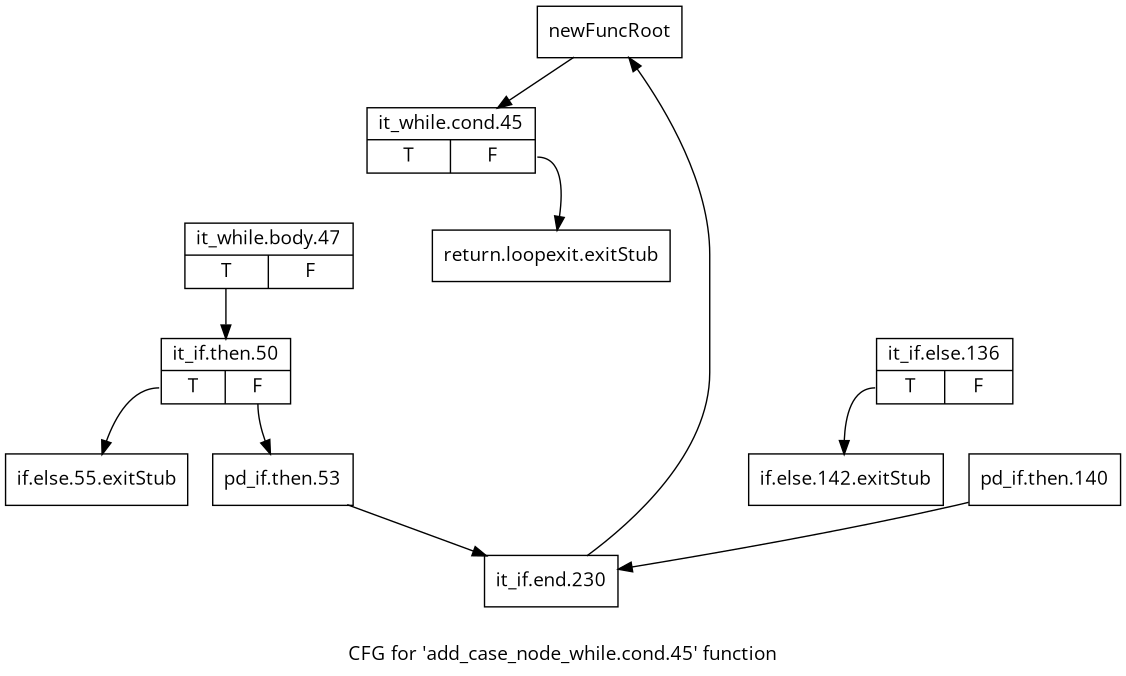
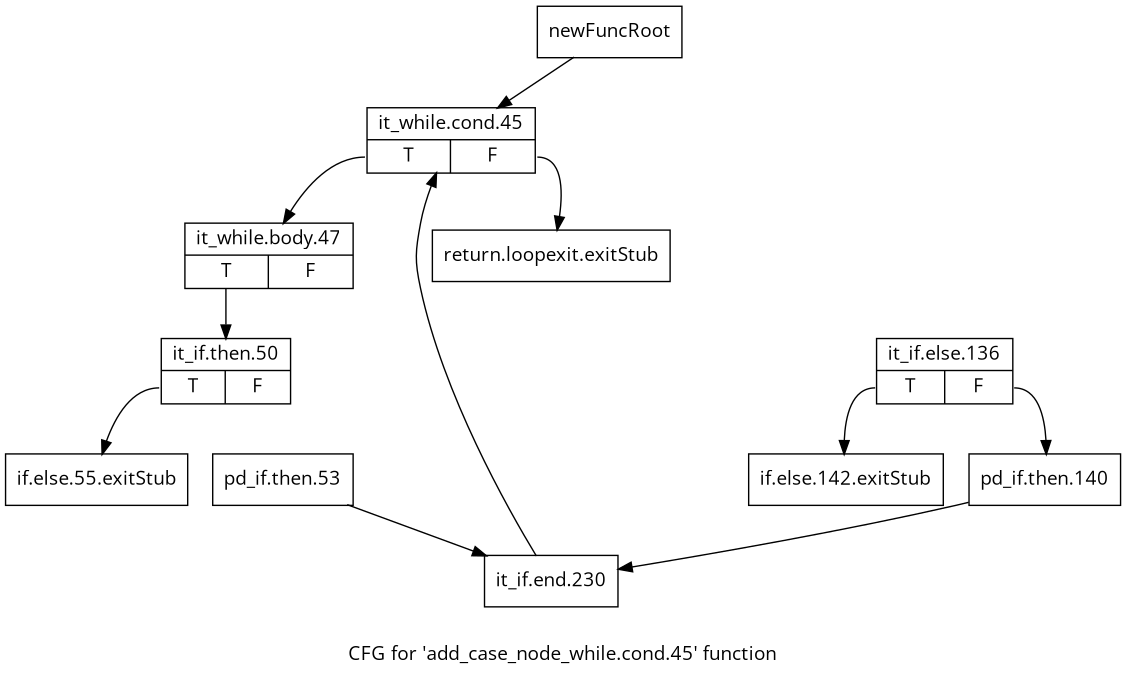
none -> (321, 175)
(710, 327) -> (448, 378)
none -> (1039, 407)
(260, 423) -> none
